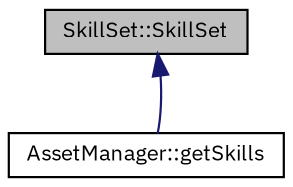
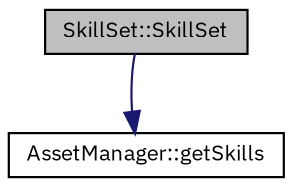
(161, 105) -> (132, 83)
